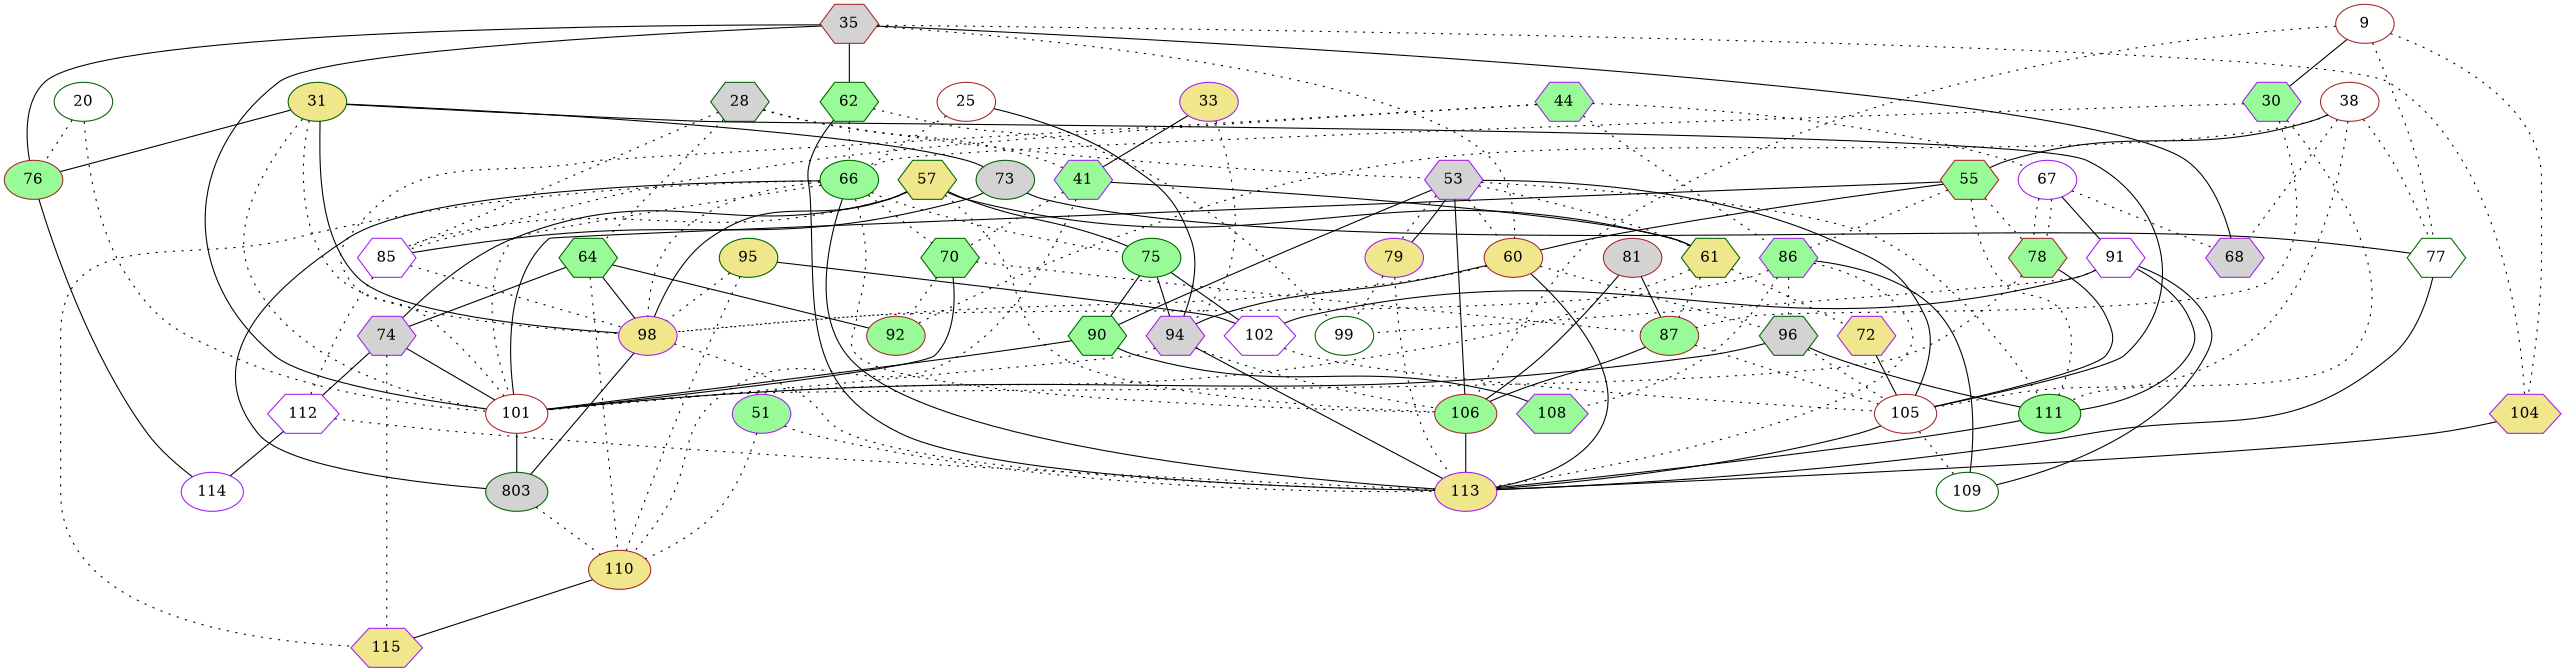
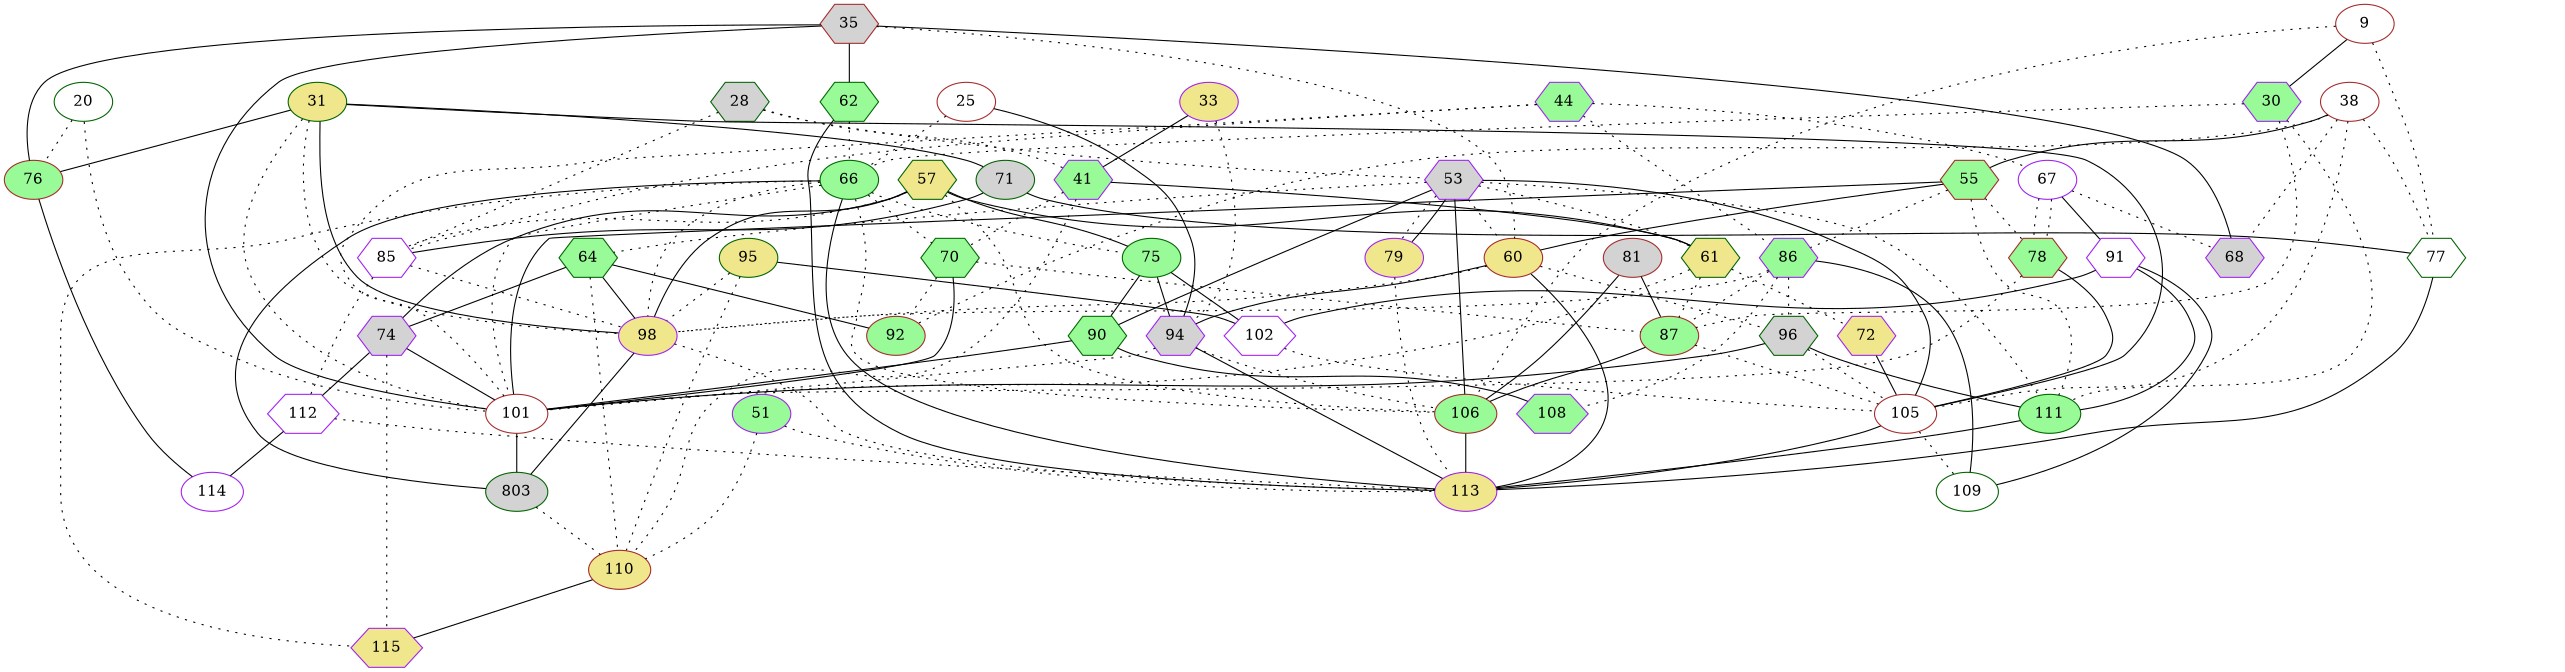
(667, 177) -> (979, 212)
(1005, 180) -> (1005, 180)
(1344, 336) -> none
(2525, 414) -> none
(1781, 422) -> (1729, 297)
